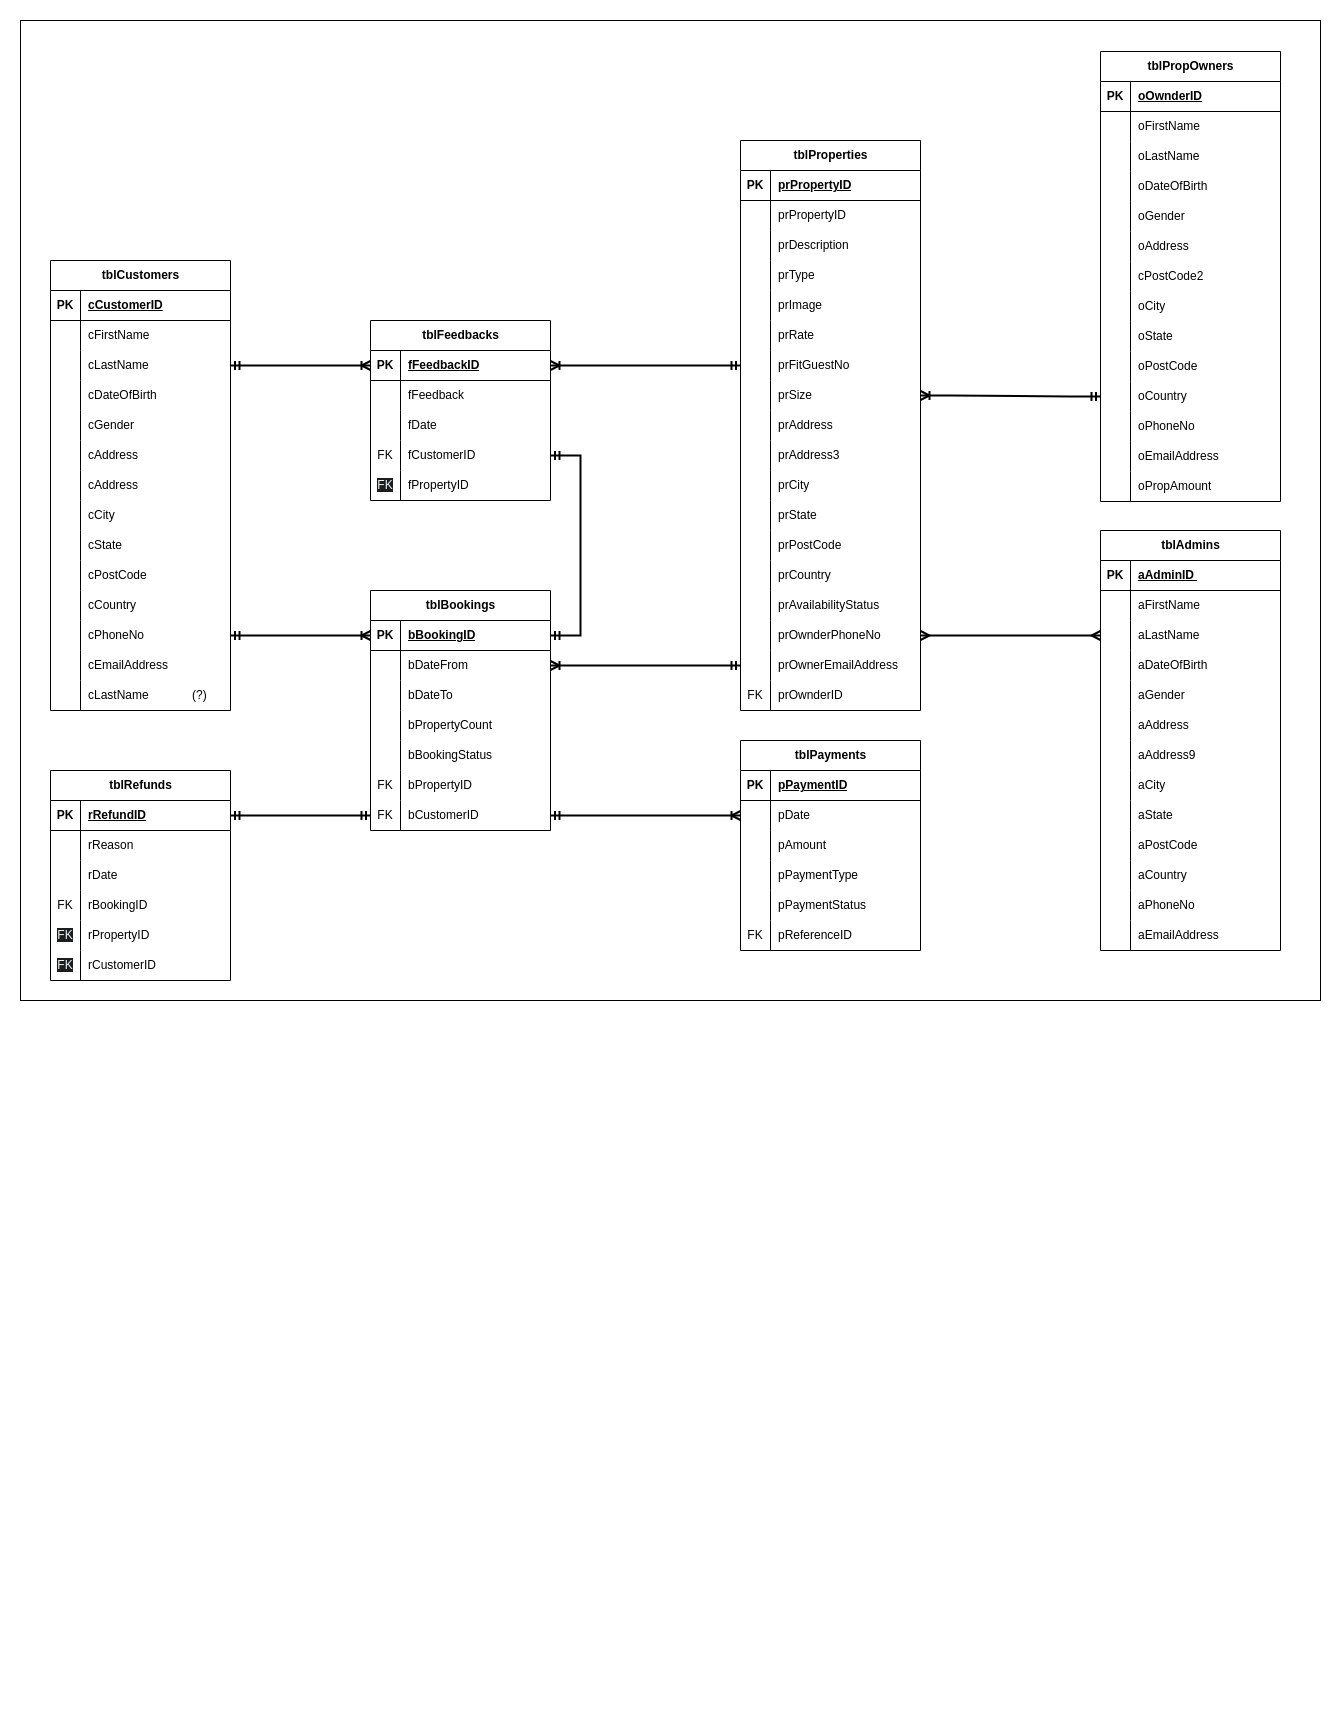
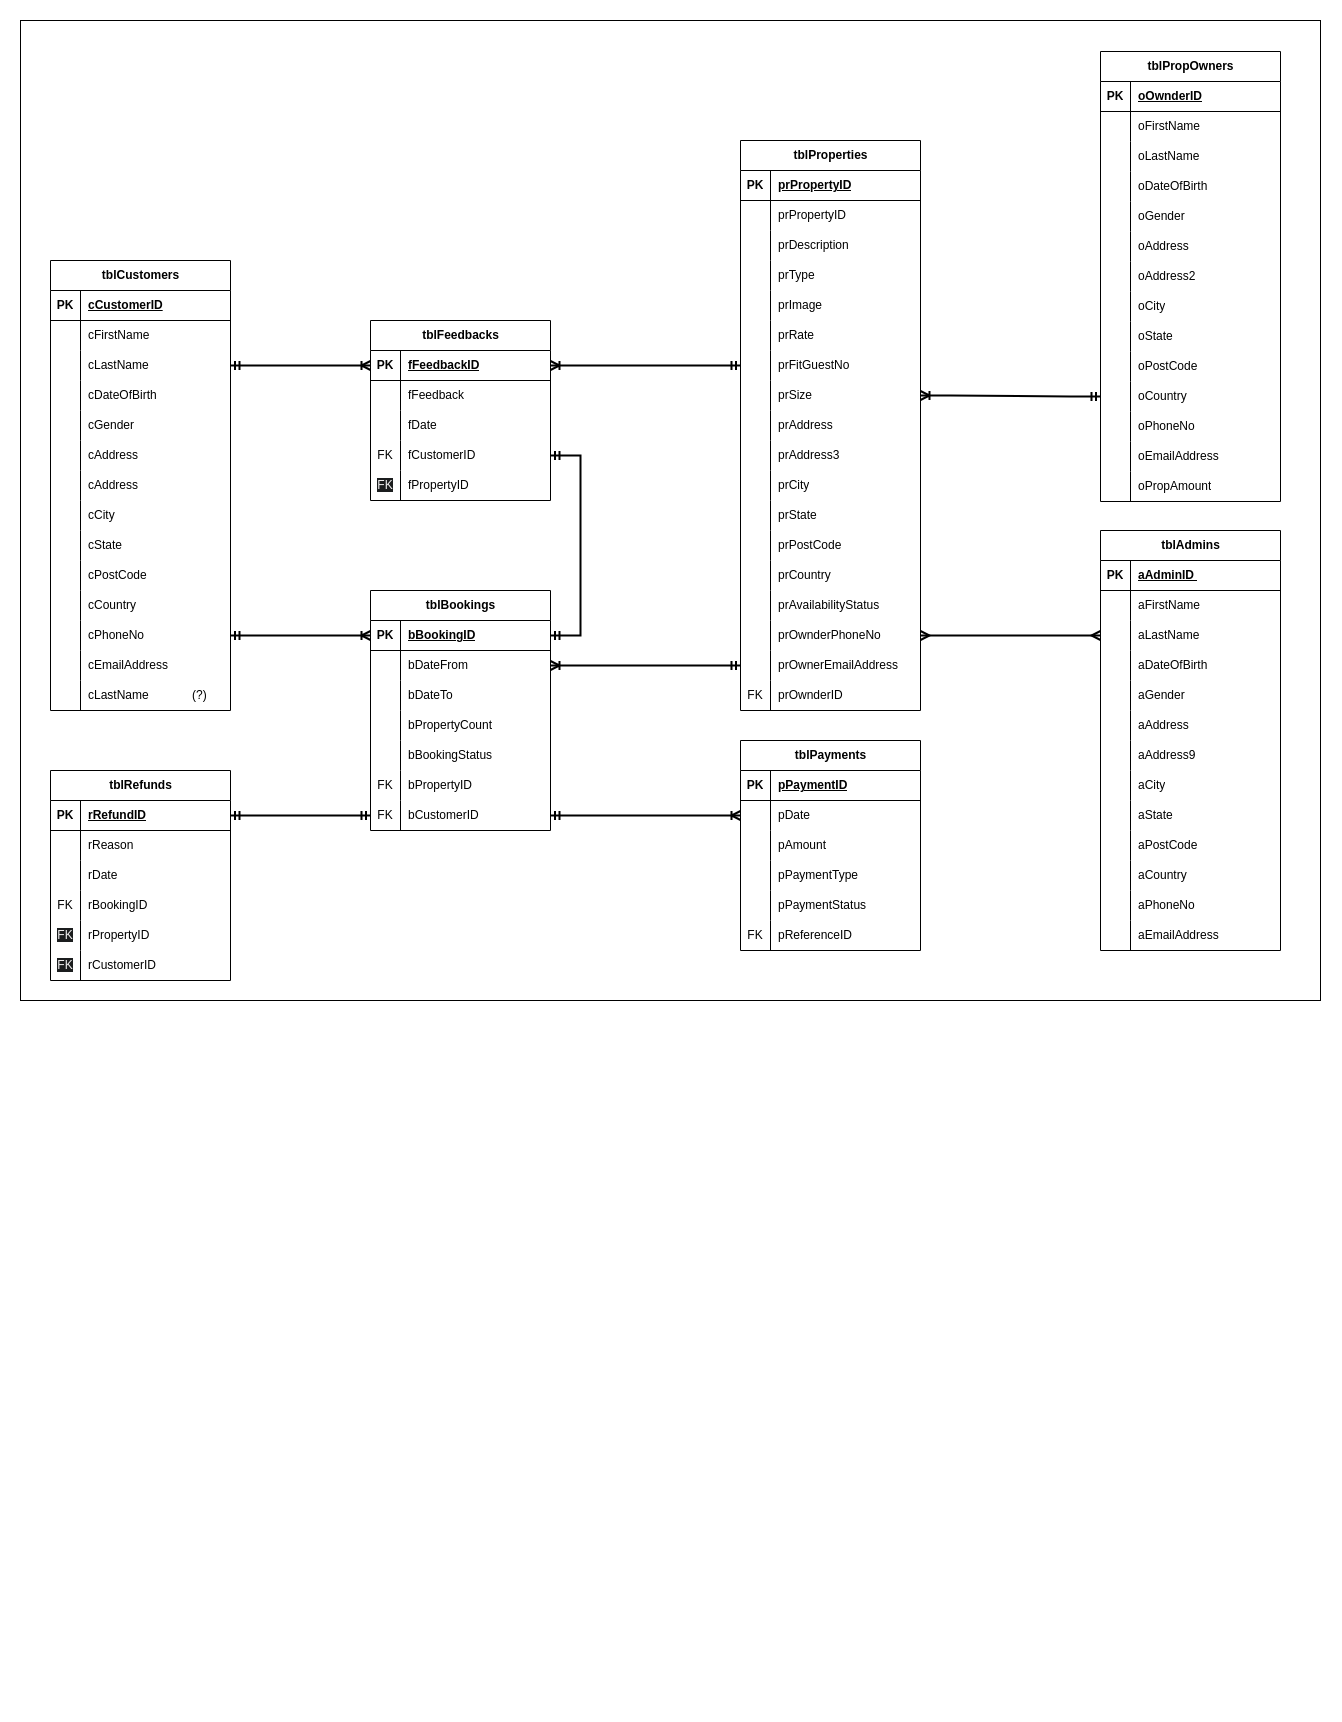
(1172, 277) -> (1169, 277)
